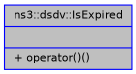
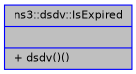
(52, 58) -> (42, 58)
